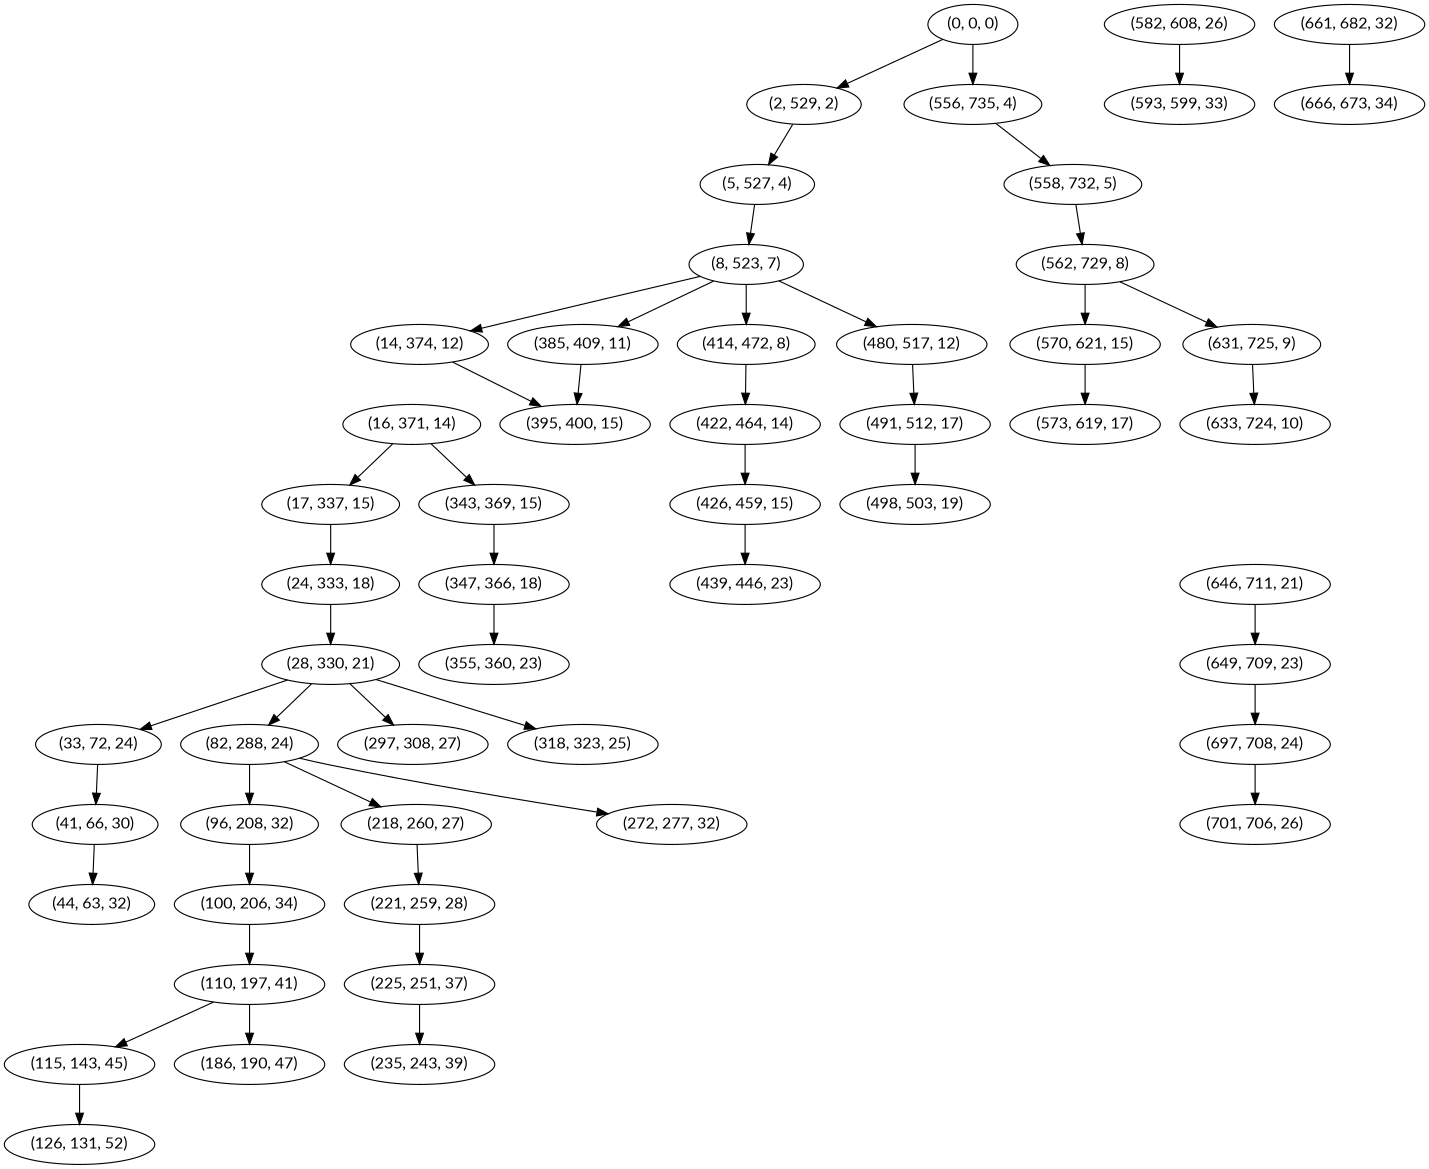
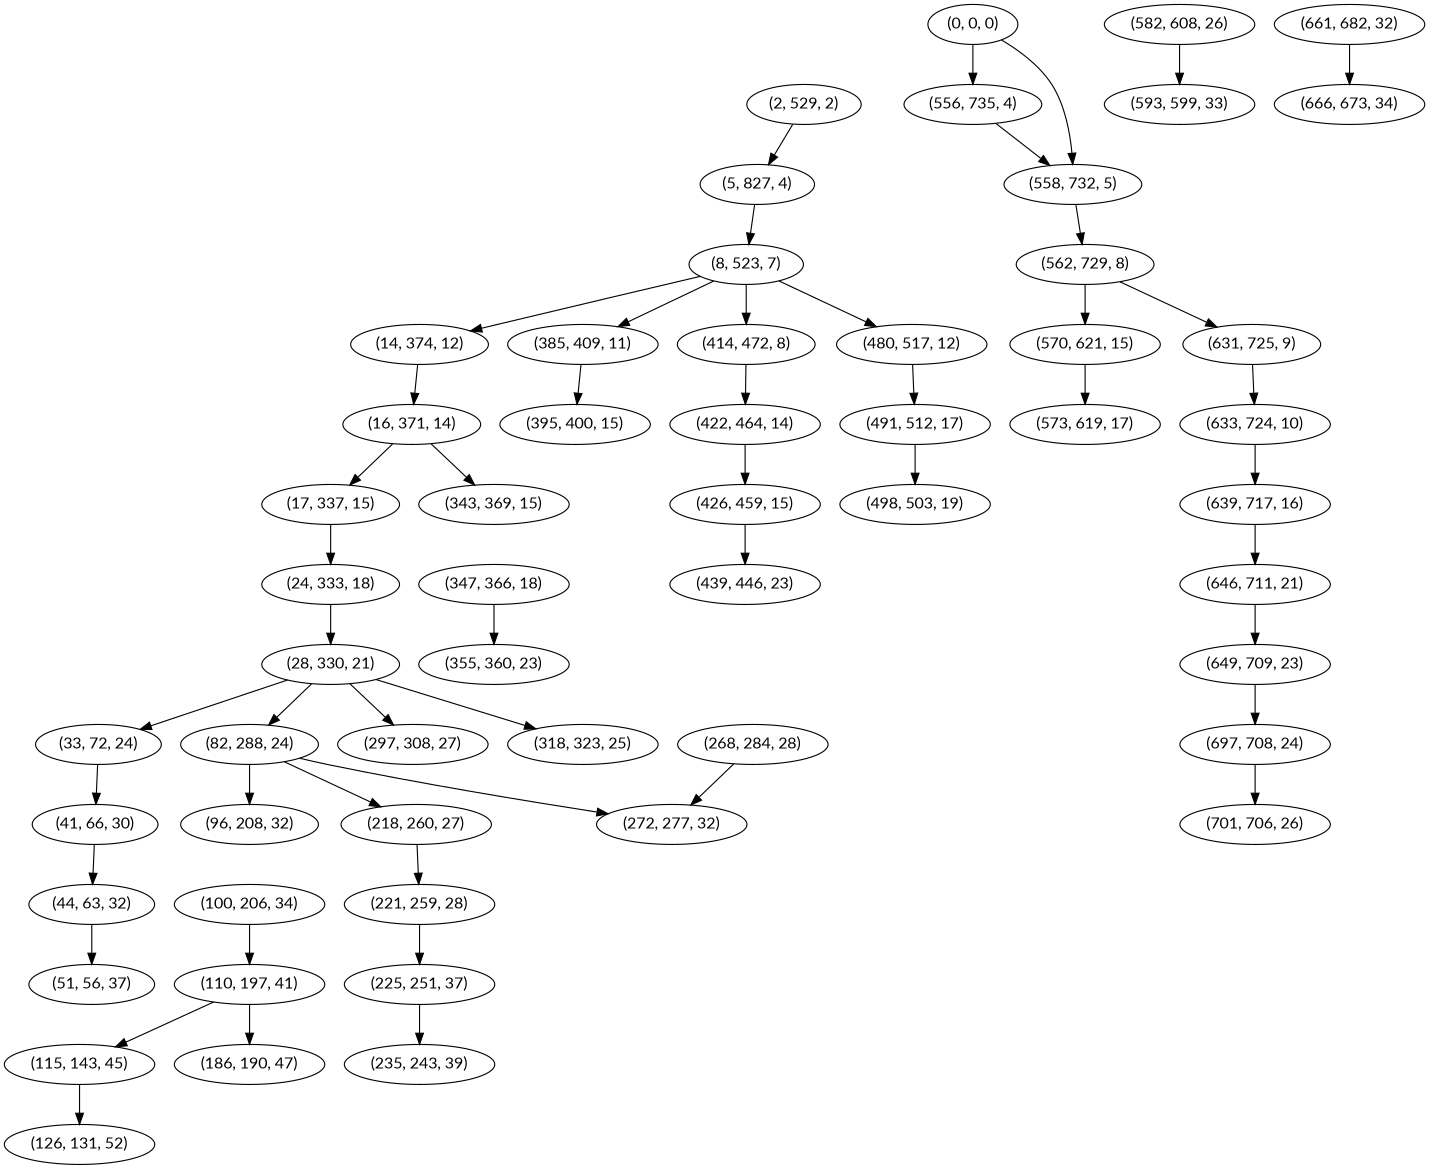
(895, 61) -> (1053, 86)
(757, 184) -> (757, 184)
(492, 382) -> (416, 379)
none -> (1255, 504)
(494, 539) -> none
none -> (753, 744)
(250, 859) -> none
none -> (92, 984)
